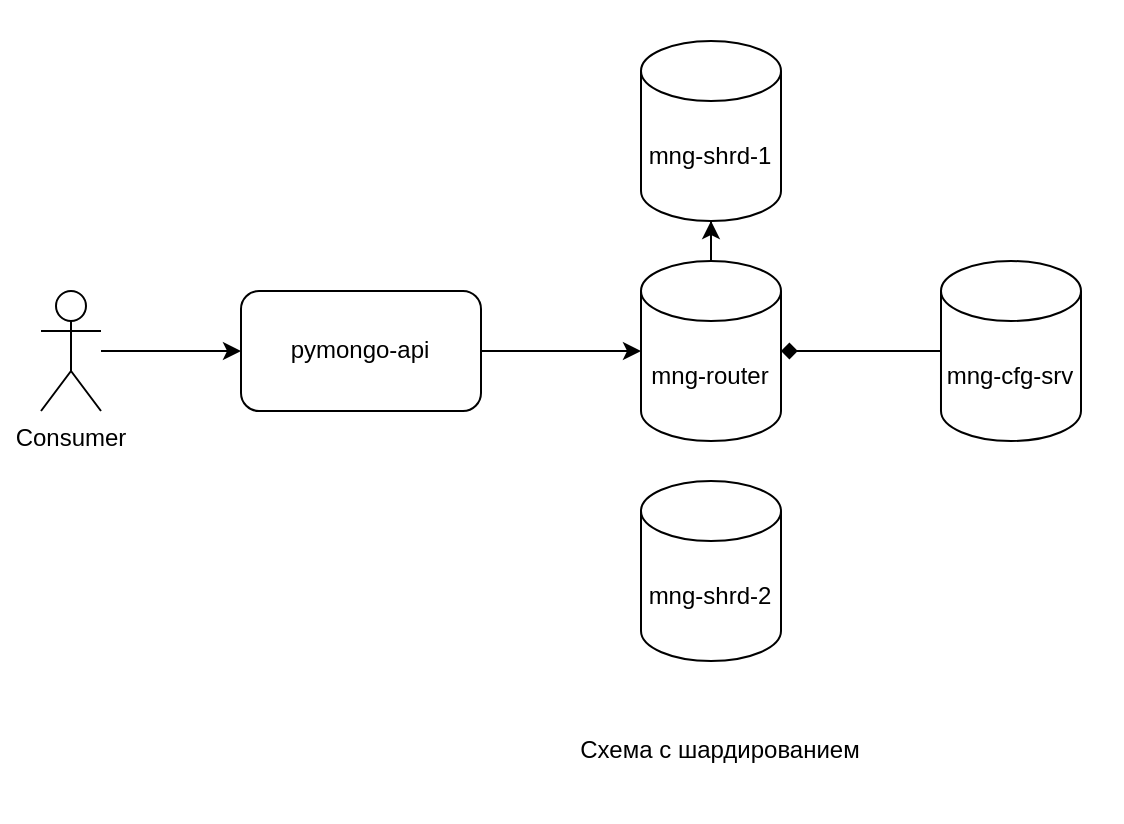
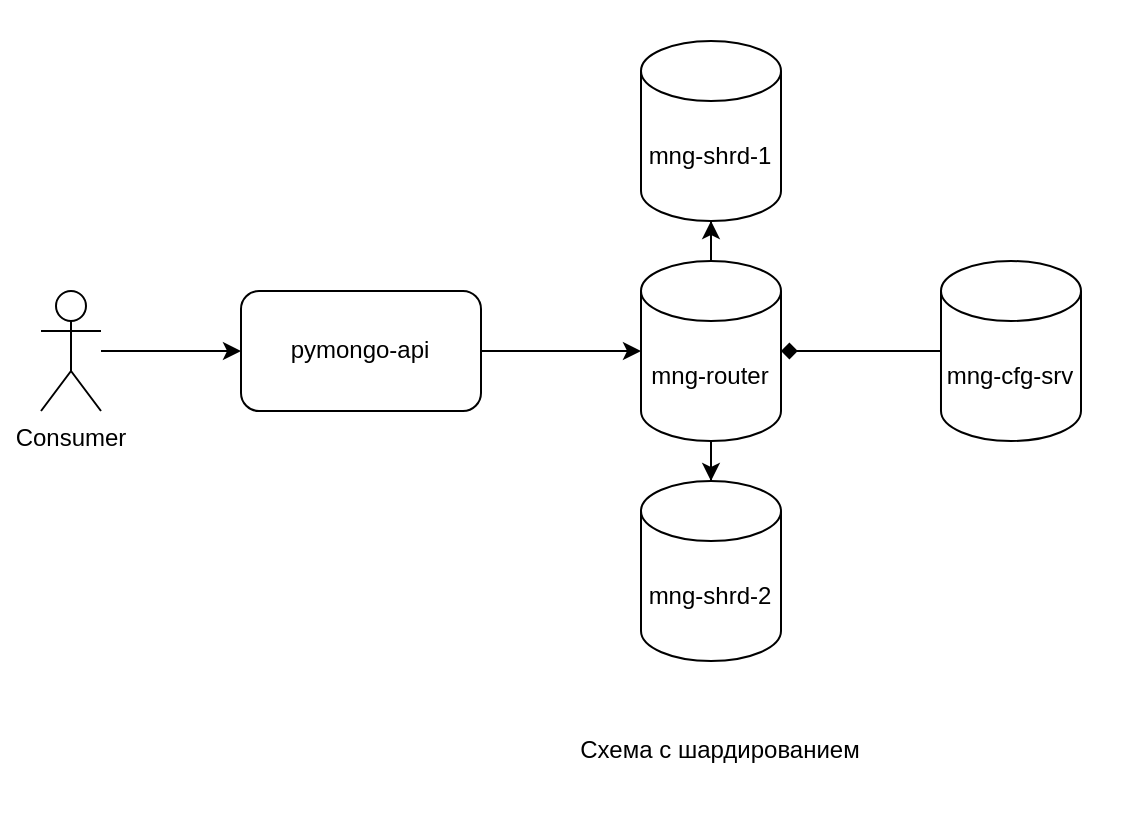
none -> (711, 468)
